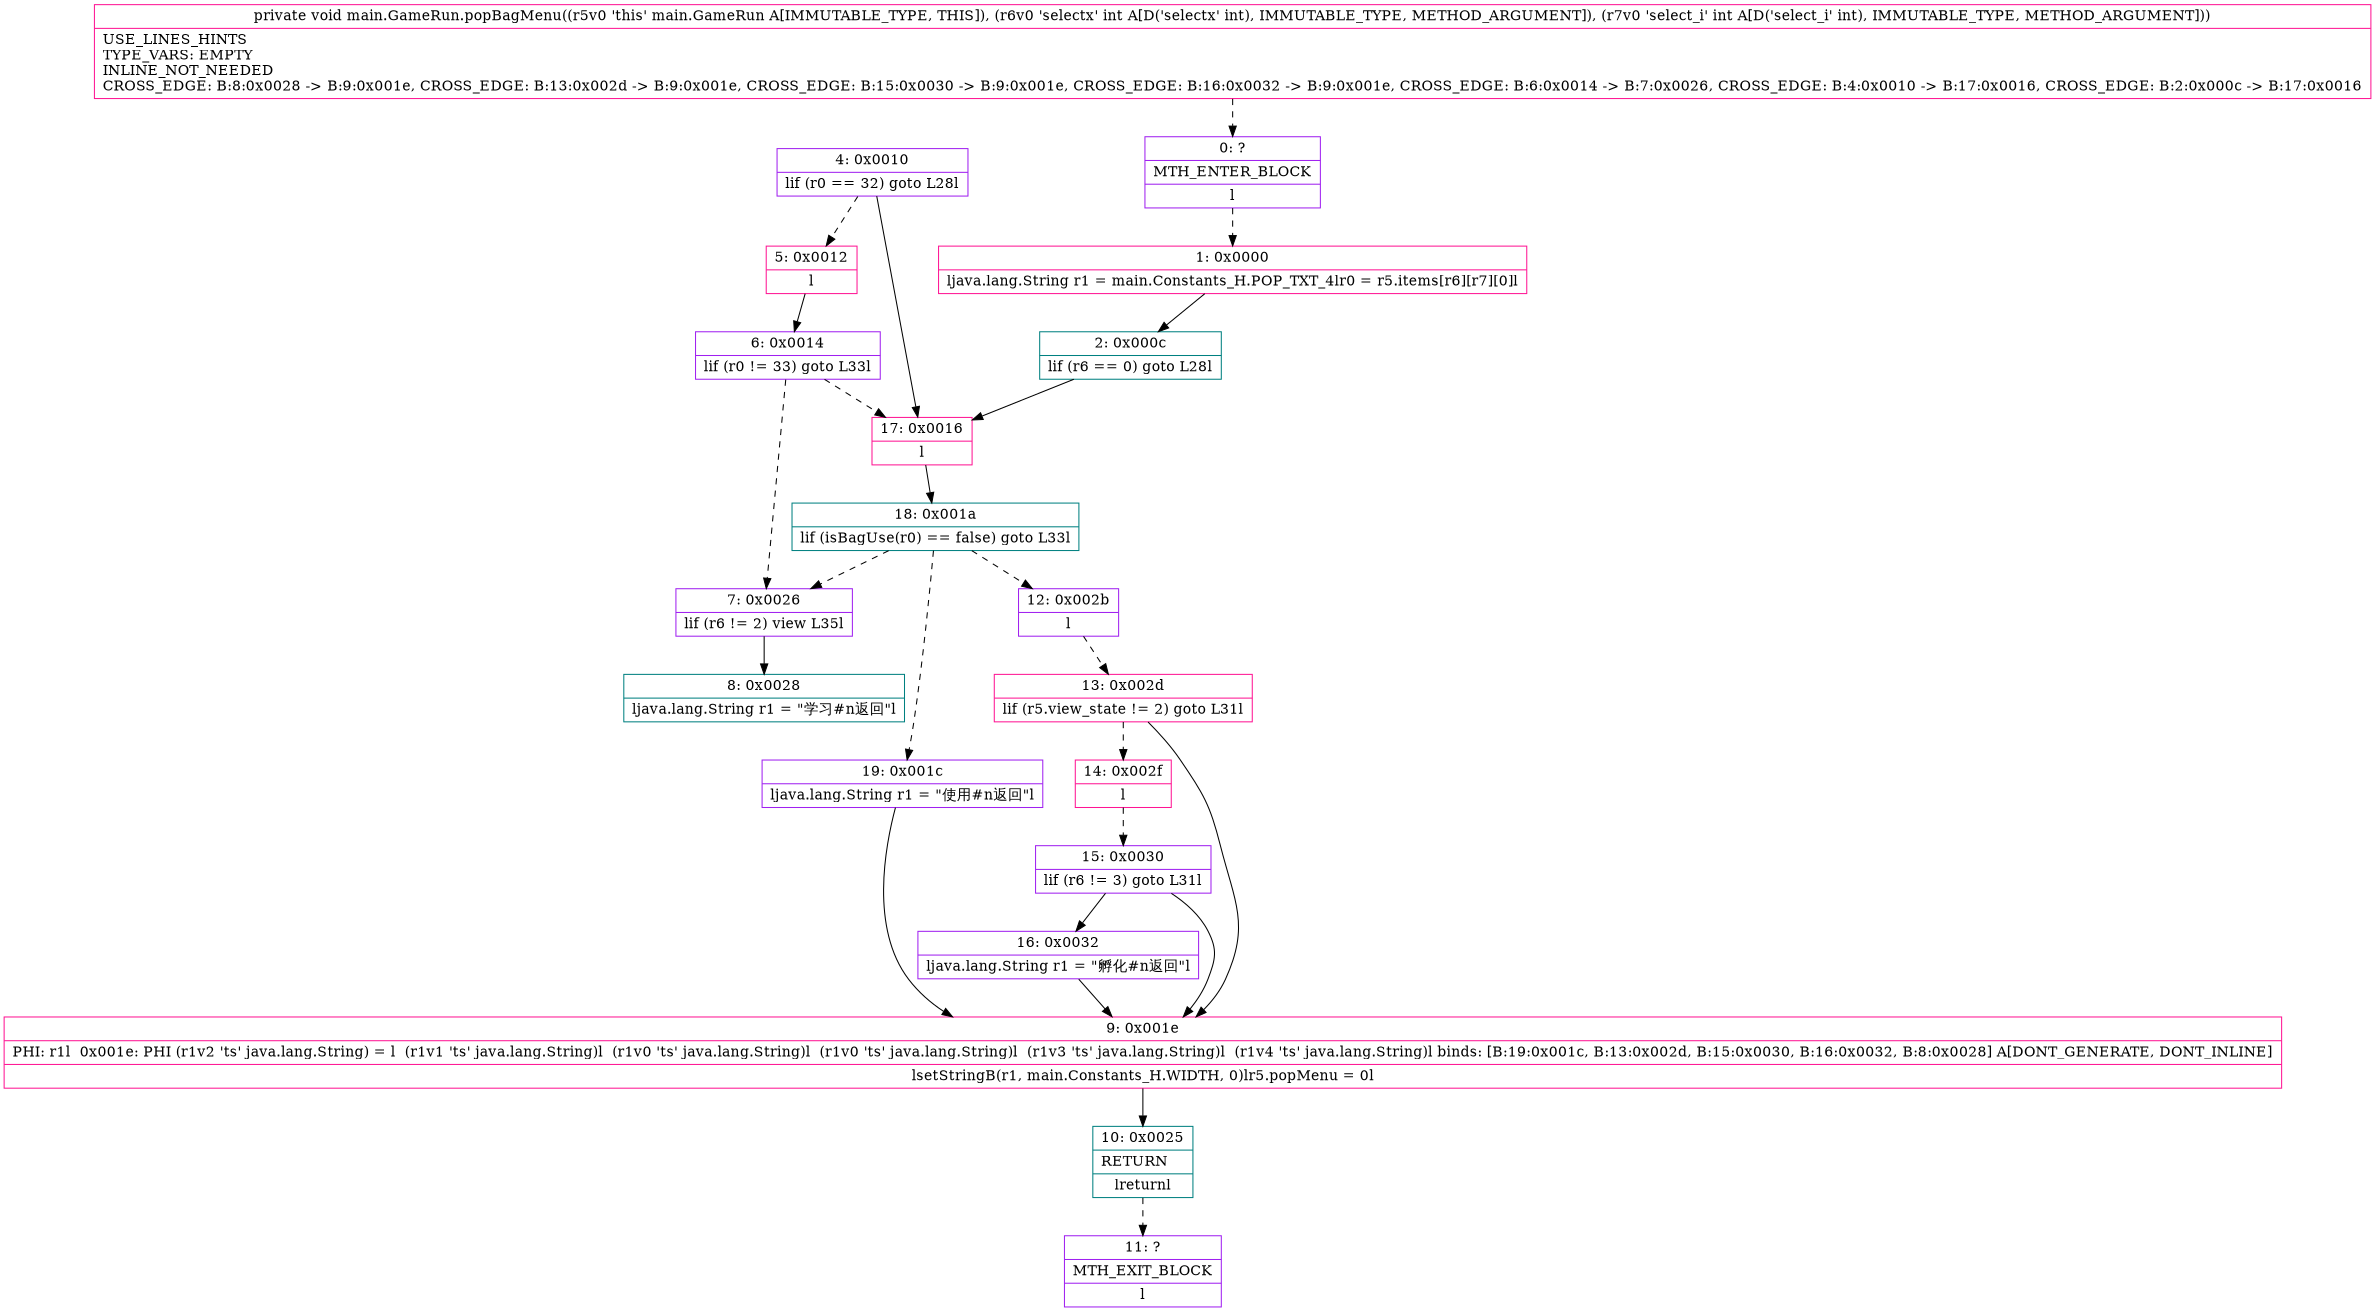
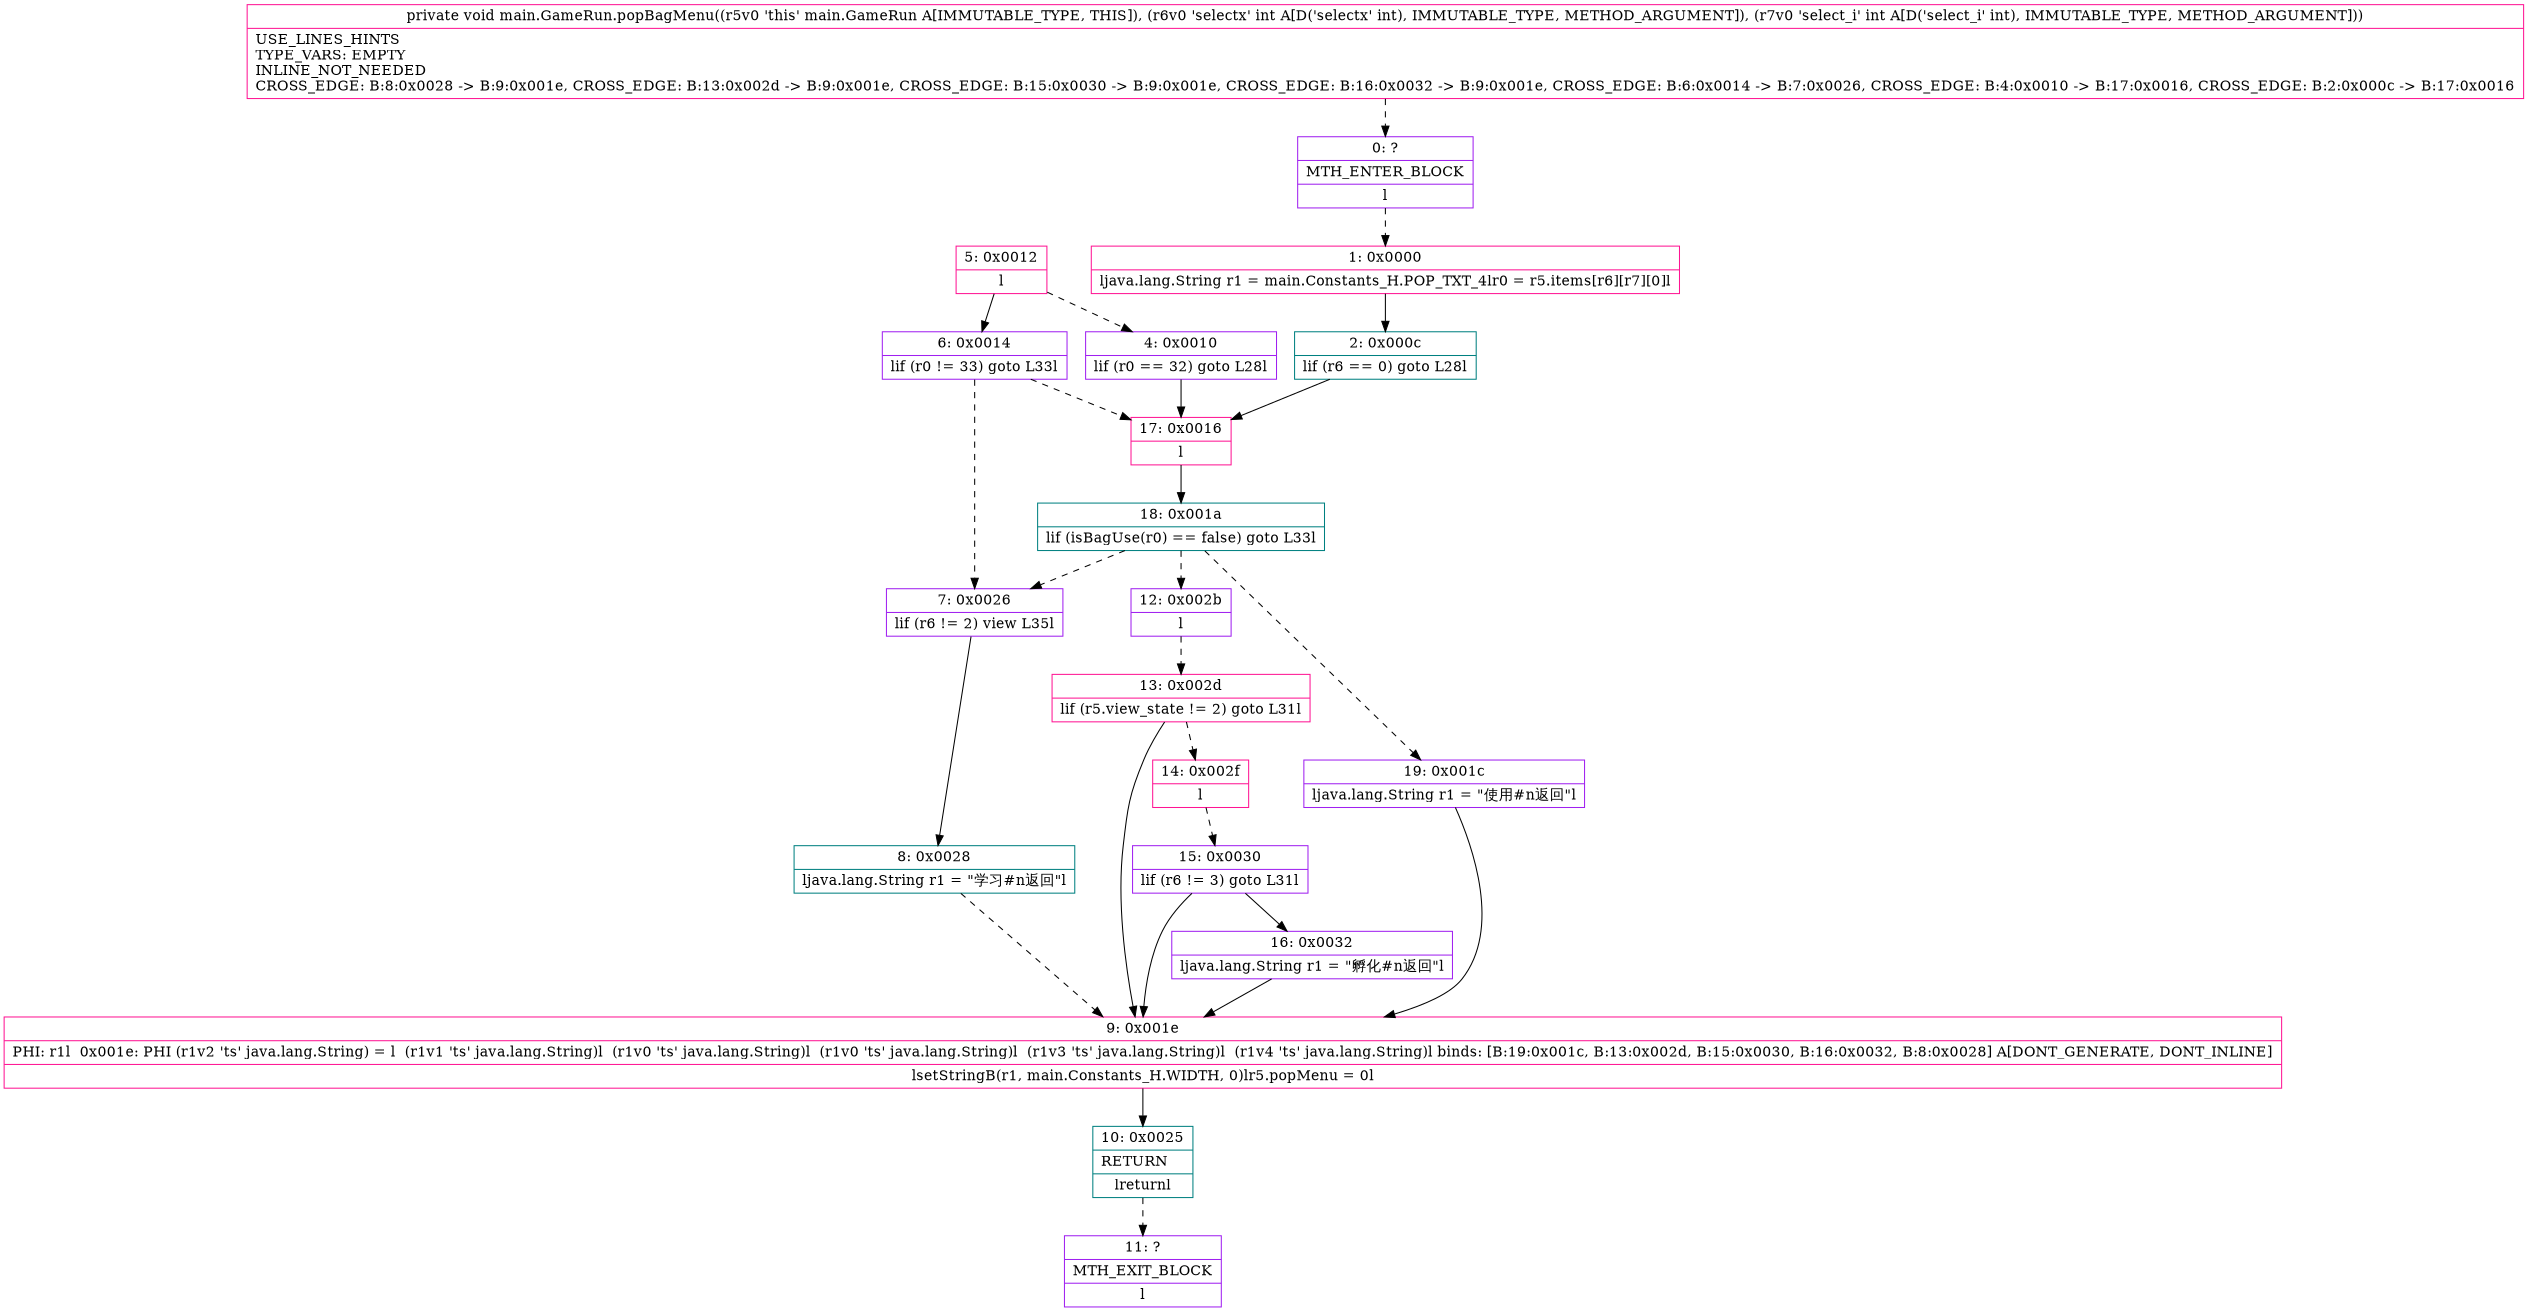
(845, 217) -> (1085, 310)
none -> (1028, 952)
